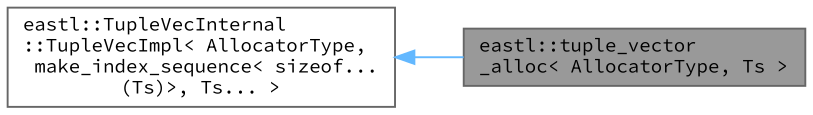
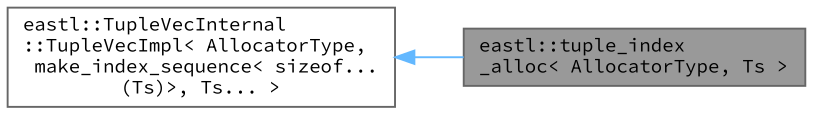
(635, 57) -> (635, 57)
